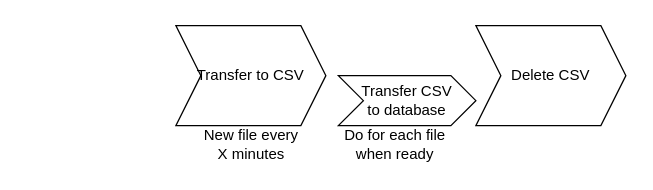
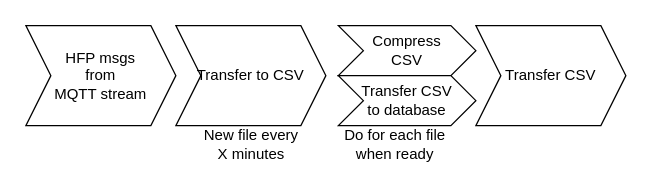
none -> (407, 51)
none -> (101, 76)
(551, 76) -> (551, 76)
